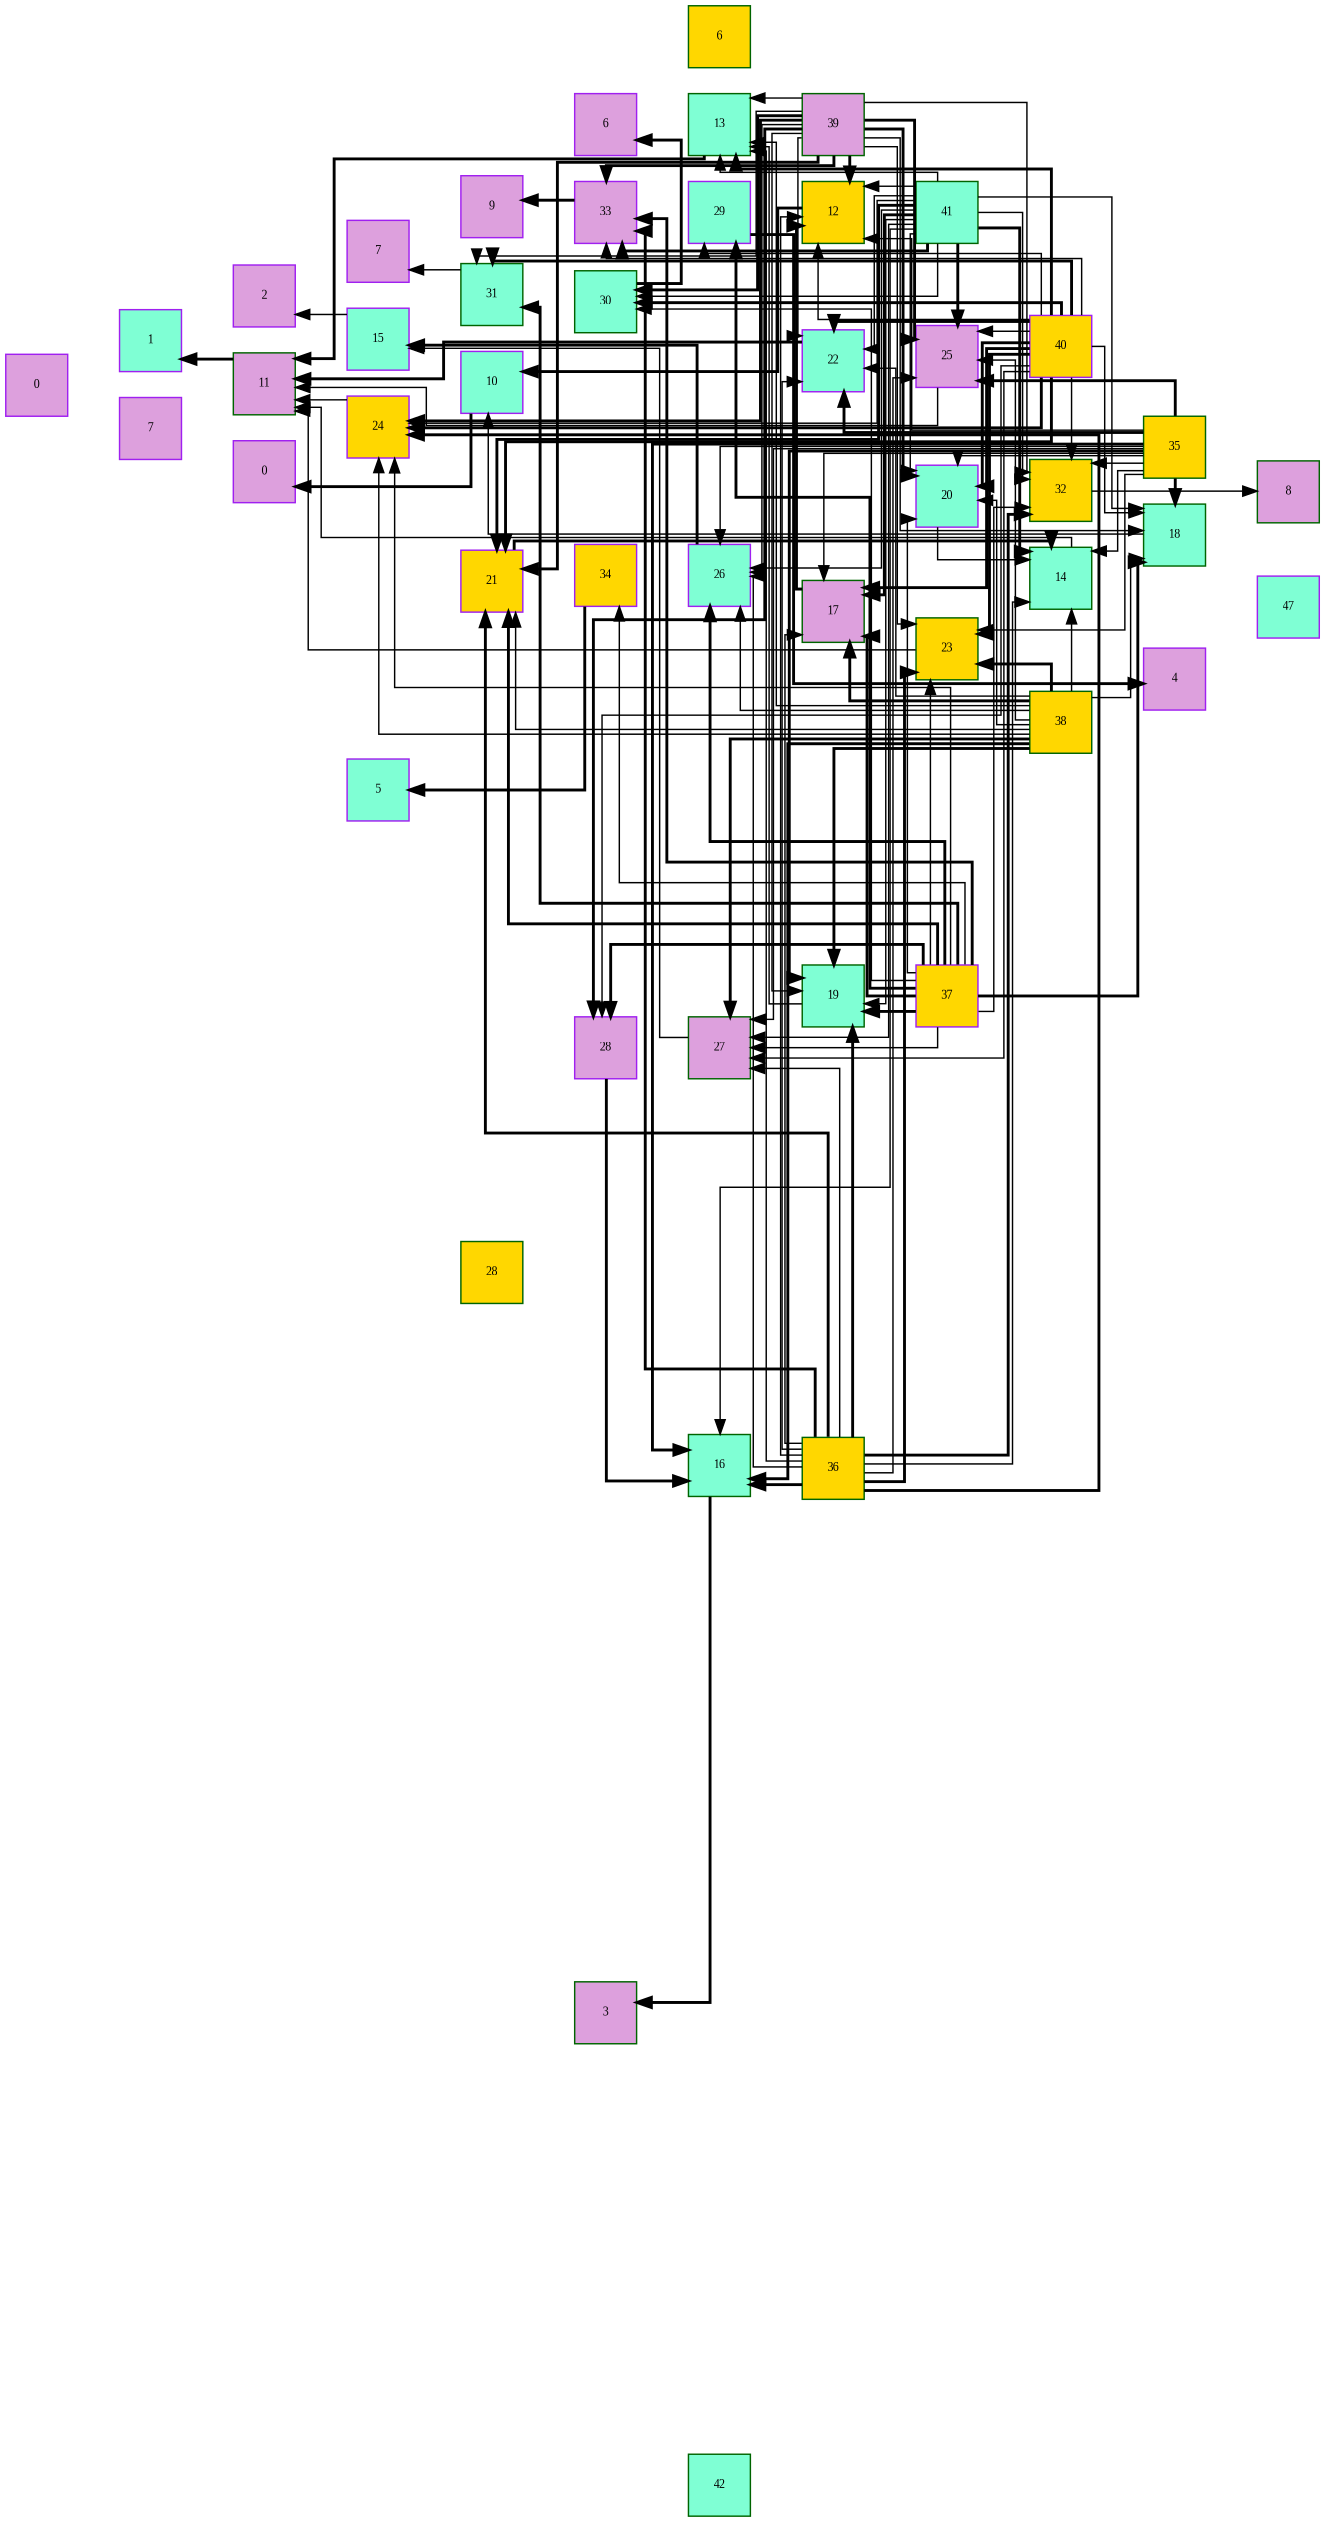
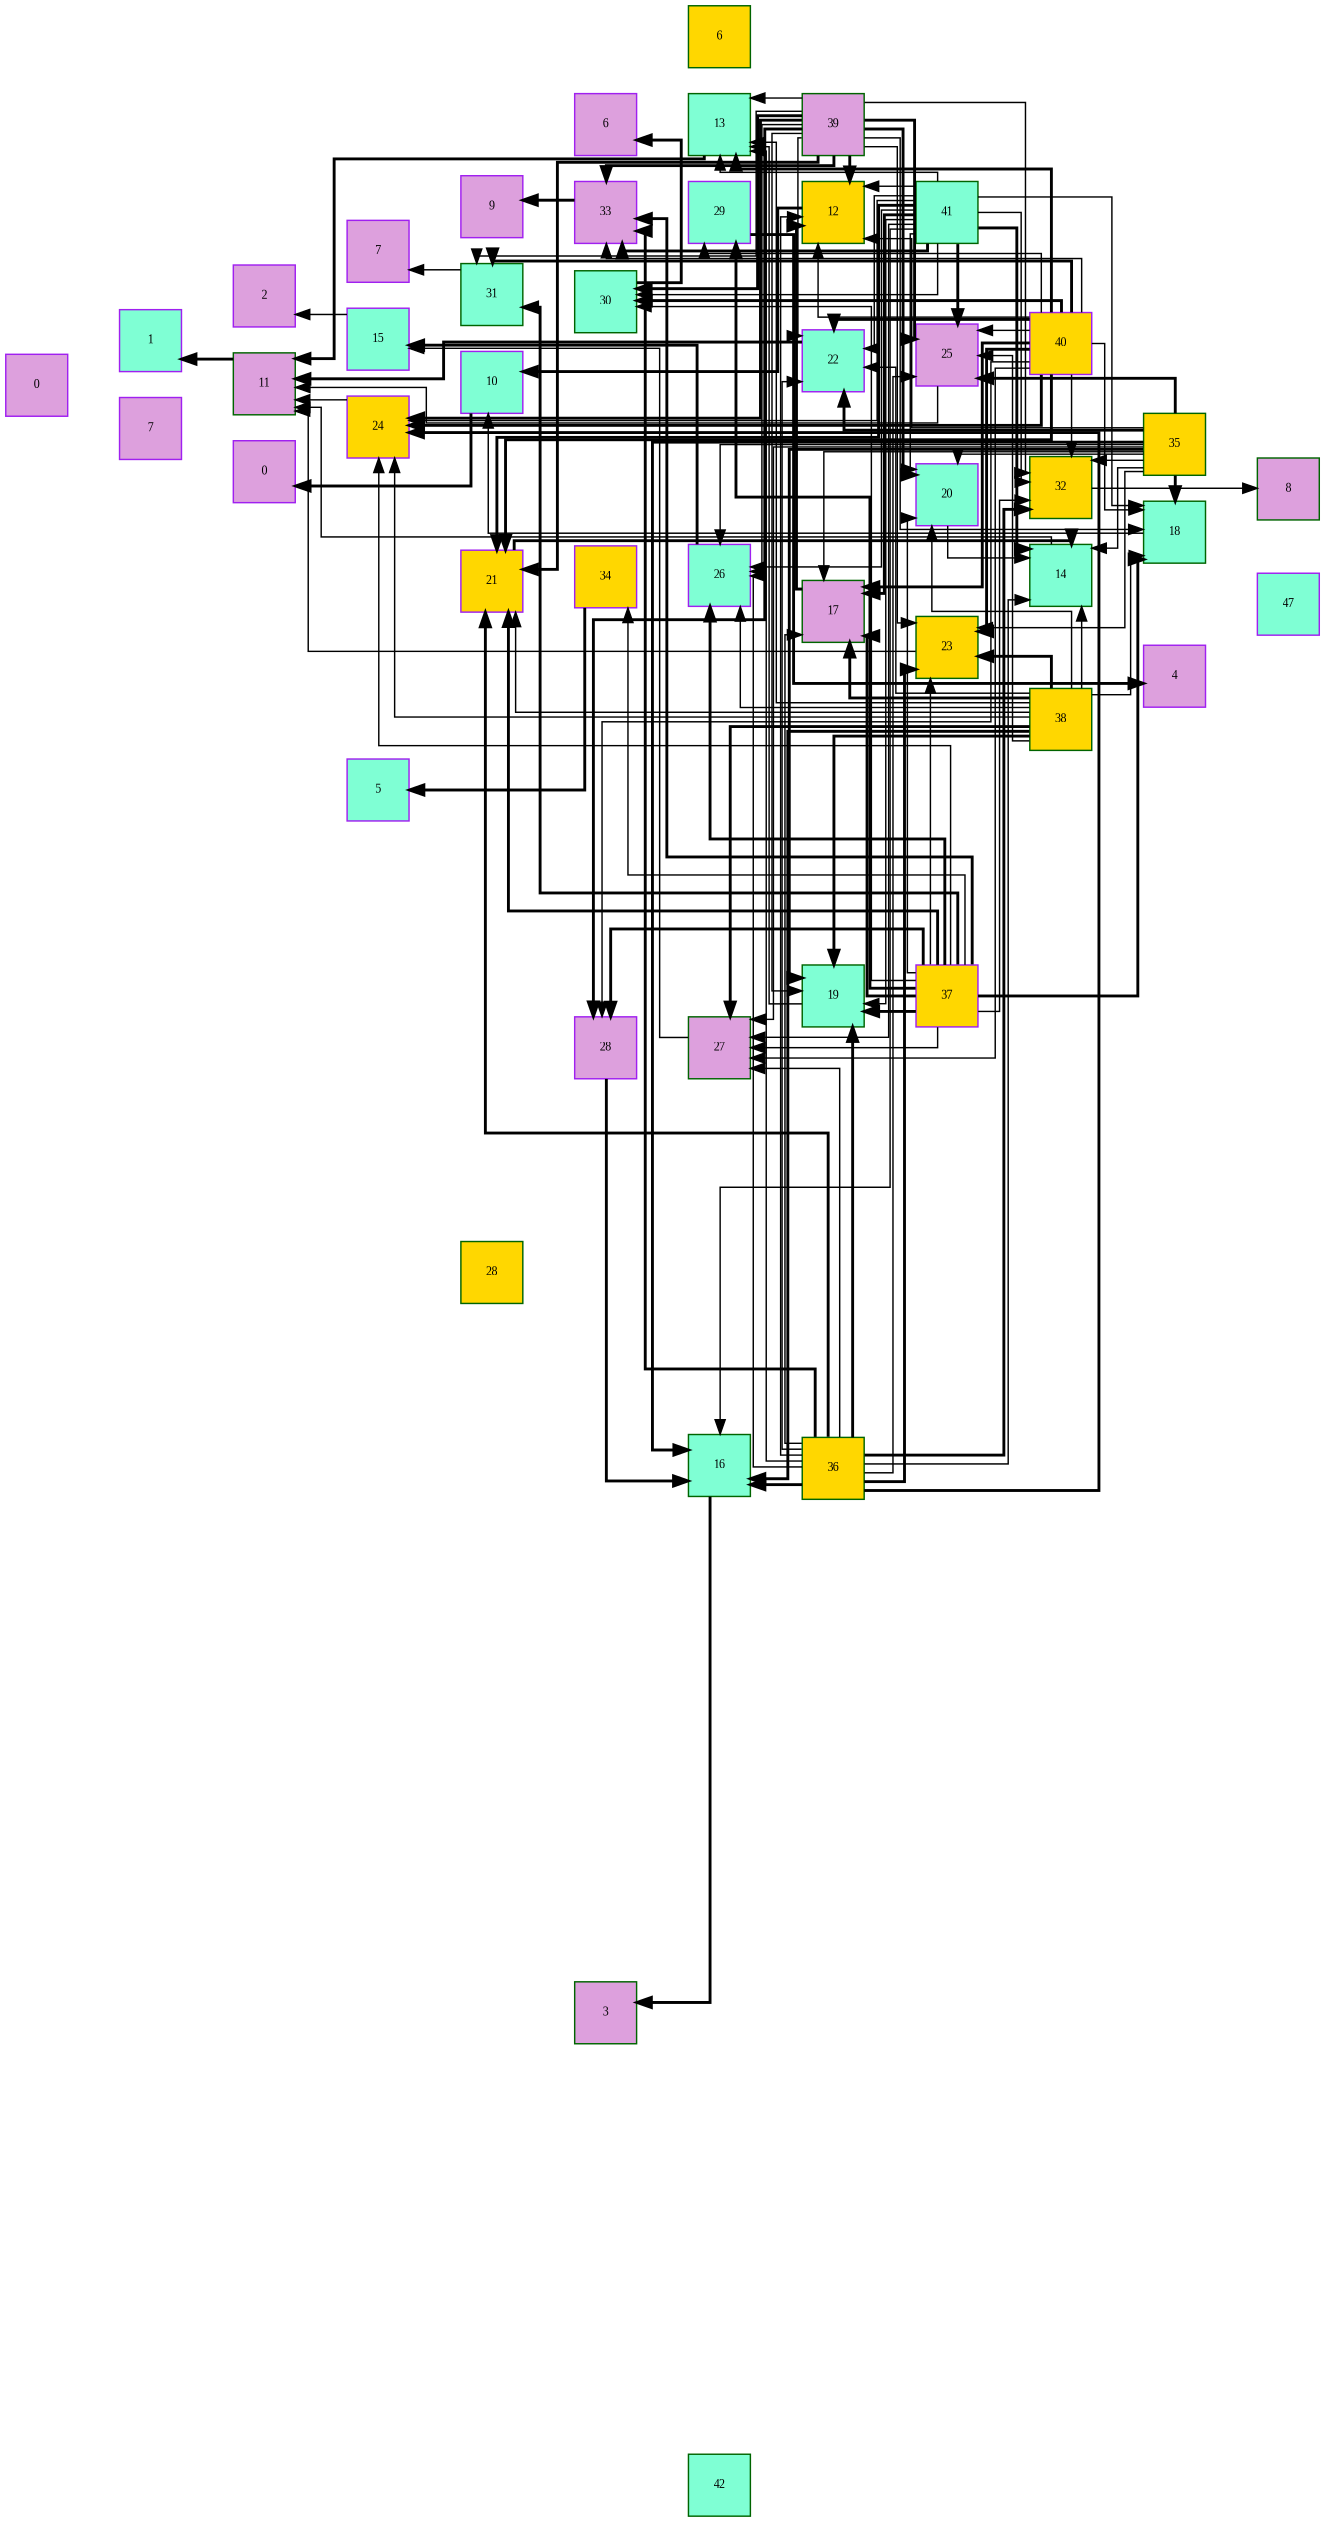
(982, 391) -> none
